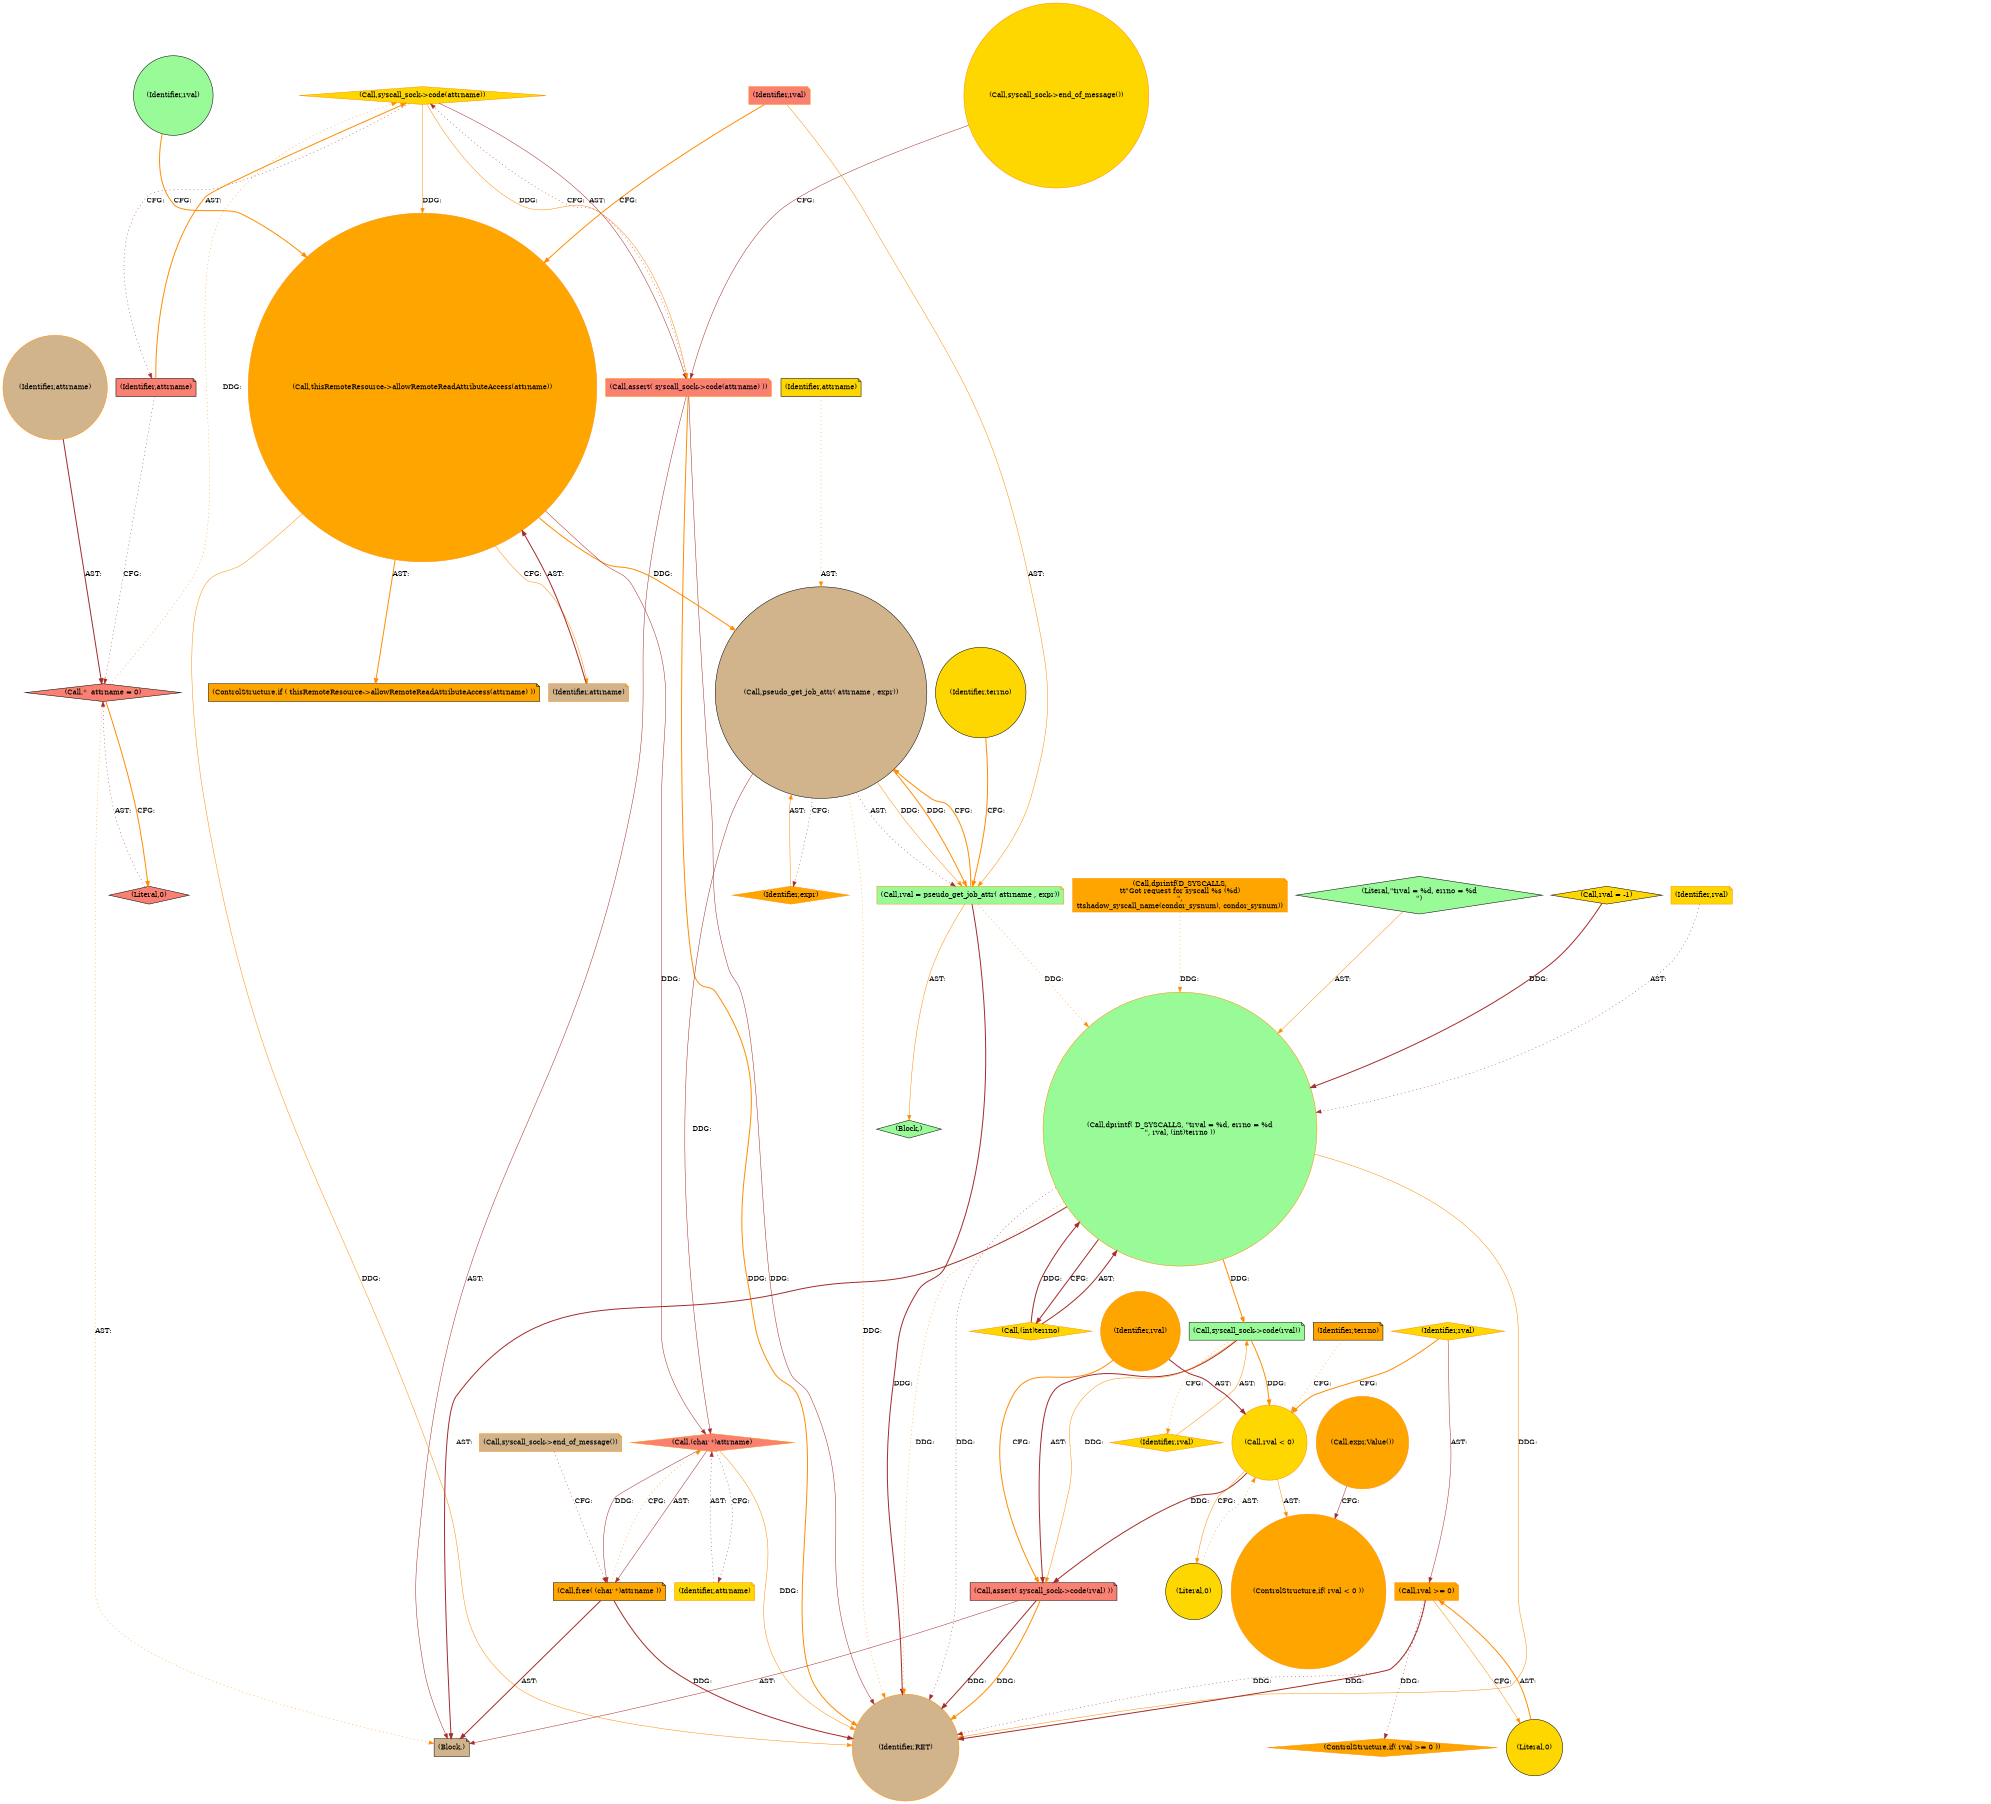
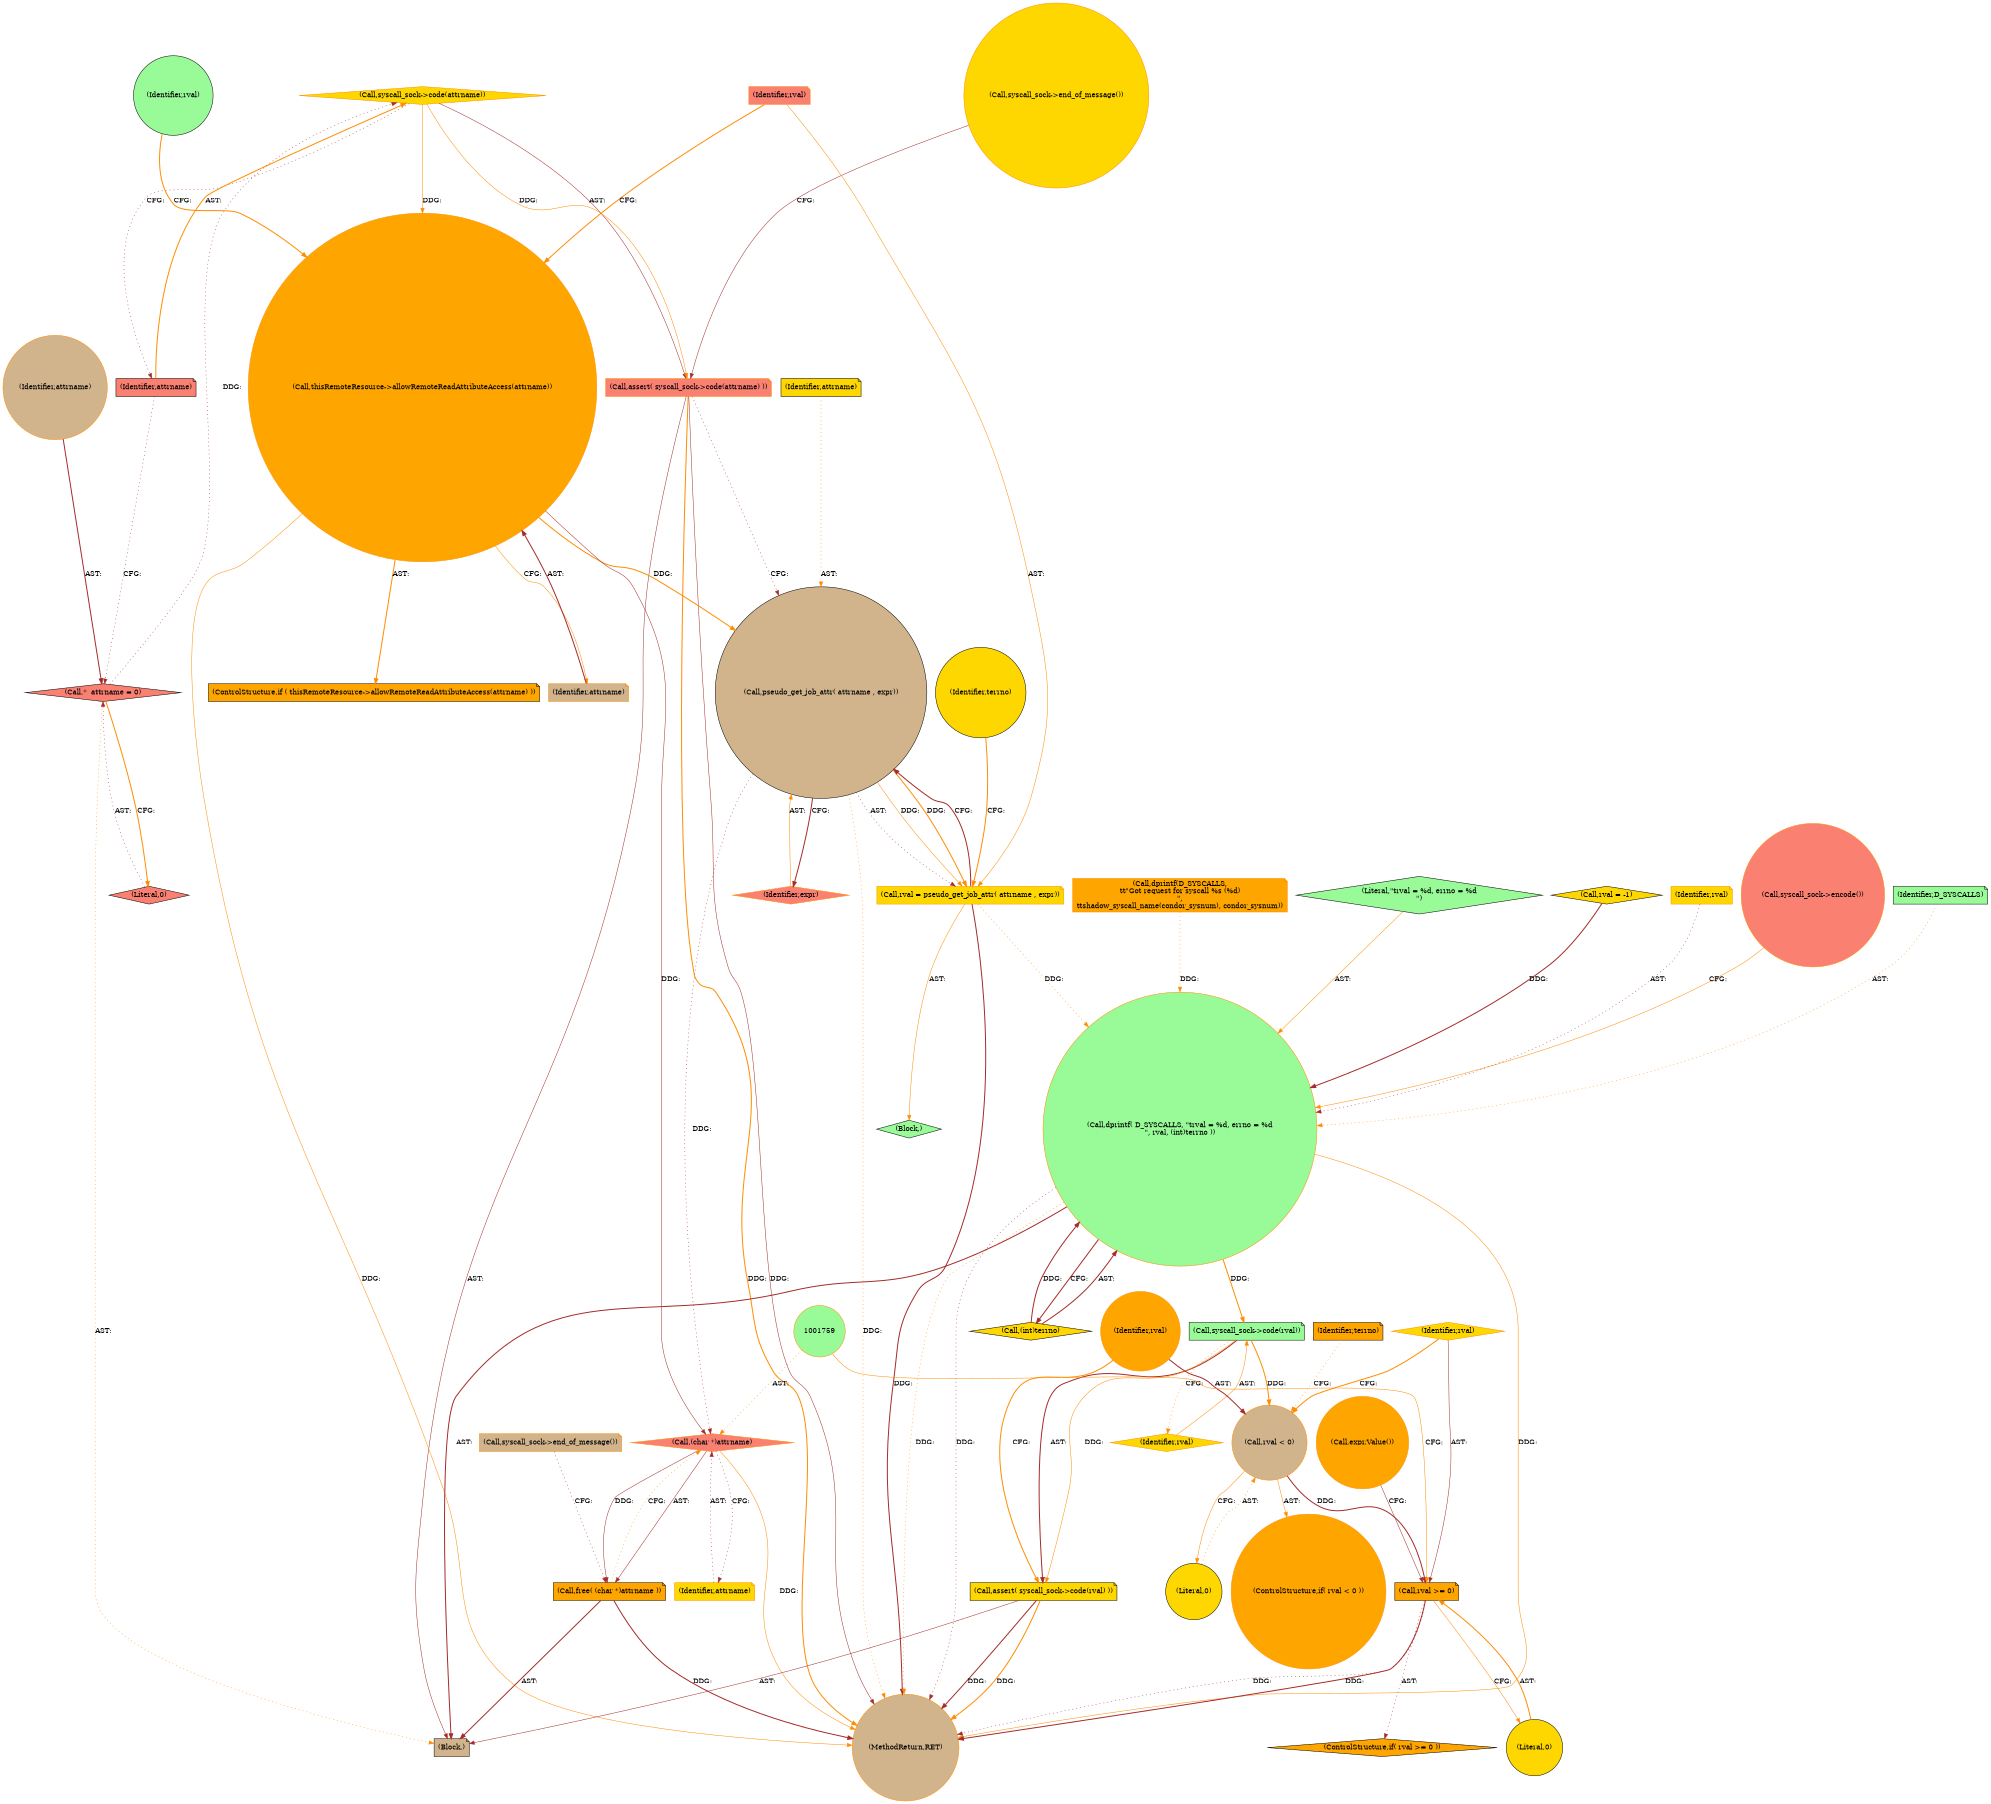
(559, 200) -> (735, 494)
(206, 360) -> (206, 360)
(956, 815) -> (956, 815)
(805, 840) -> (805, 840)
(791, 895) -> (791, 895)
(970, 895) -> (970, 895)
none -> (1813, 895)
none -> (1940, 895)
(685, 1097) -> (685, 1097)
none -> (820, 1331)
(1031, 1331) -> (1031, 1331)
(1269, 1443) -> (1269, 1443)
(1342, 1500) -> (1401, 1532)
(1148, 1518) -> (1370, 1507)
(1044, 1592) -> (1044, 1592)
(1427, 1592) -> (1427, 1592)
(1411, 1682) -> (1411, 1682)
(906, 1748) -> (906, 1748)
(1382, 1748) -> (1382, 1748)
